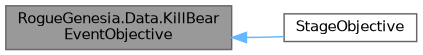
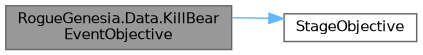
(265, 37) -> (250, 18)
